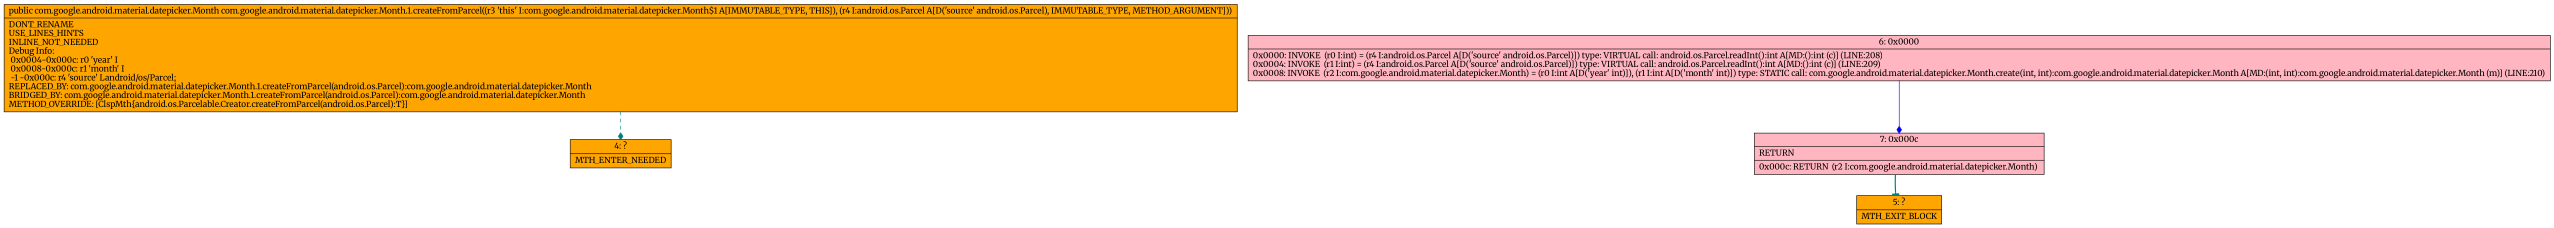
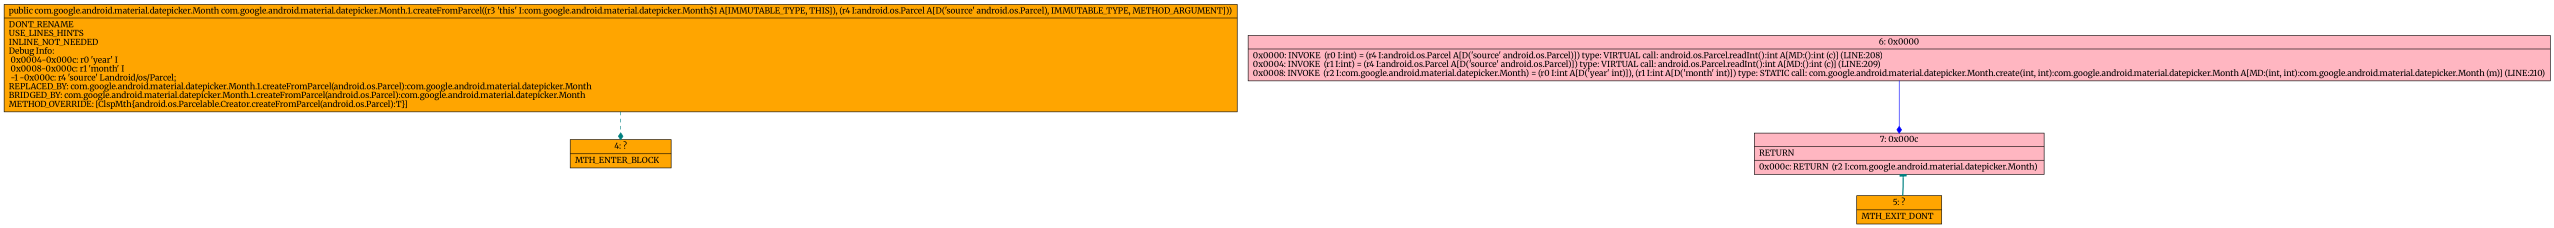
(621, 161) -> (617, 161)
(1895, 184) -> (1903, 187)
(1899, 217) -> (1898, 217)
